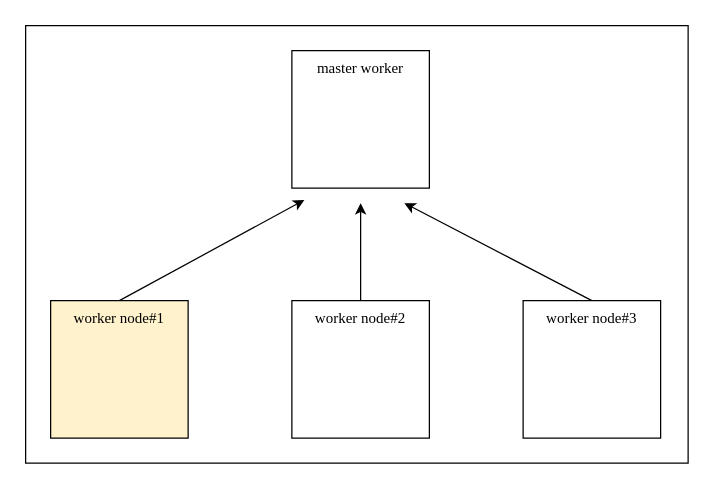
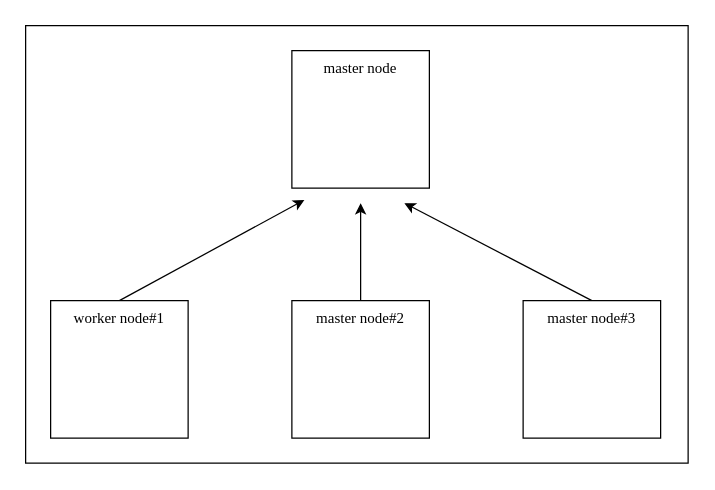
(361, 68) -> (361, 68)
(361, 318) -> (361, 318)
(592, 318) -> (592, 318)
(119, 369) -> (119, 369)
